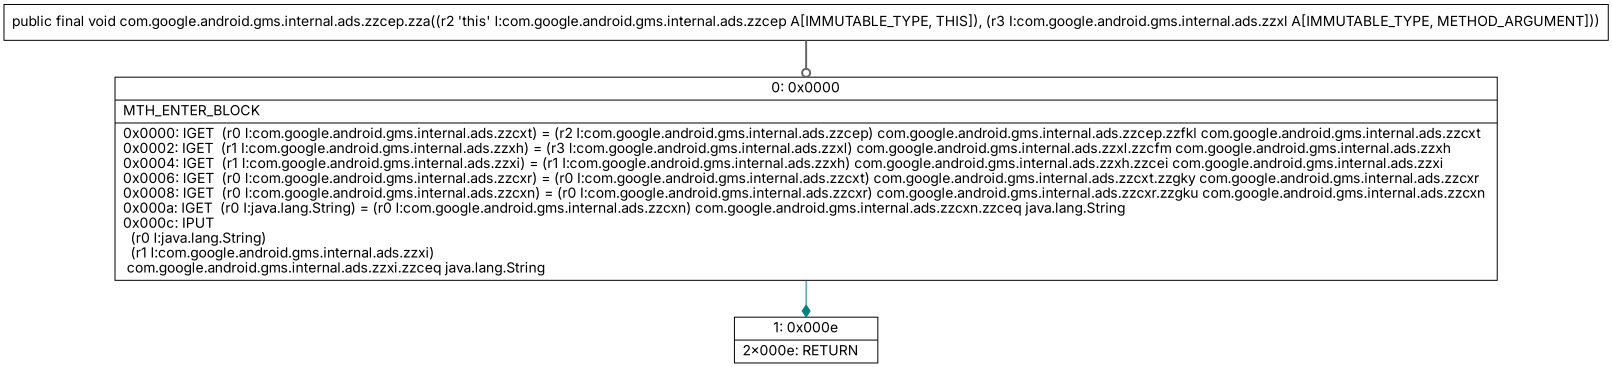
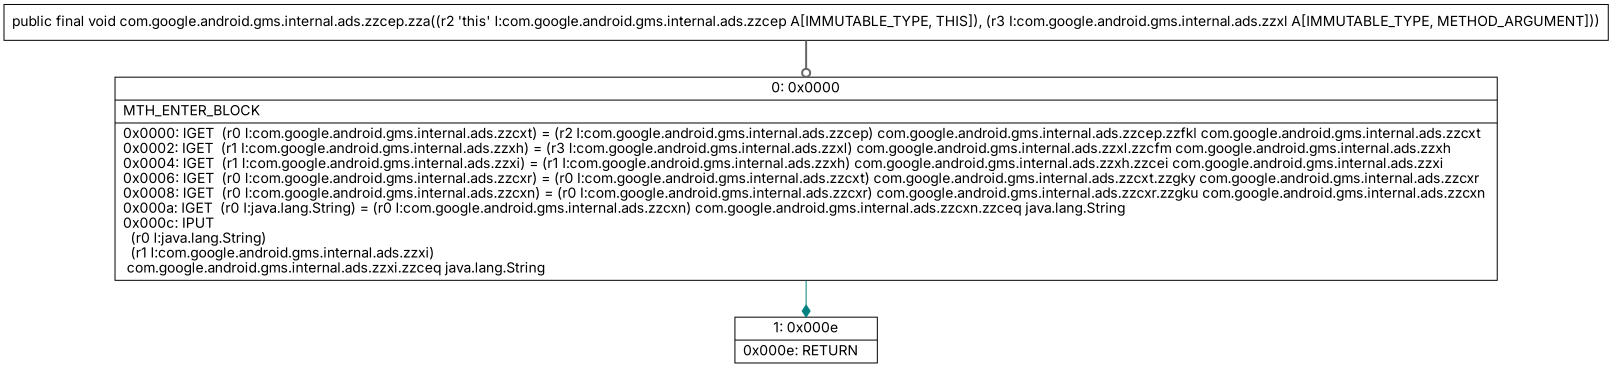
(806, 351) -> (806, 351)
